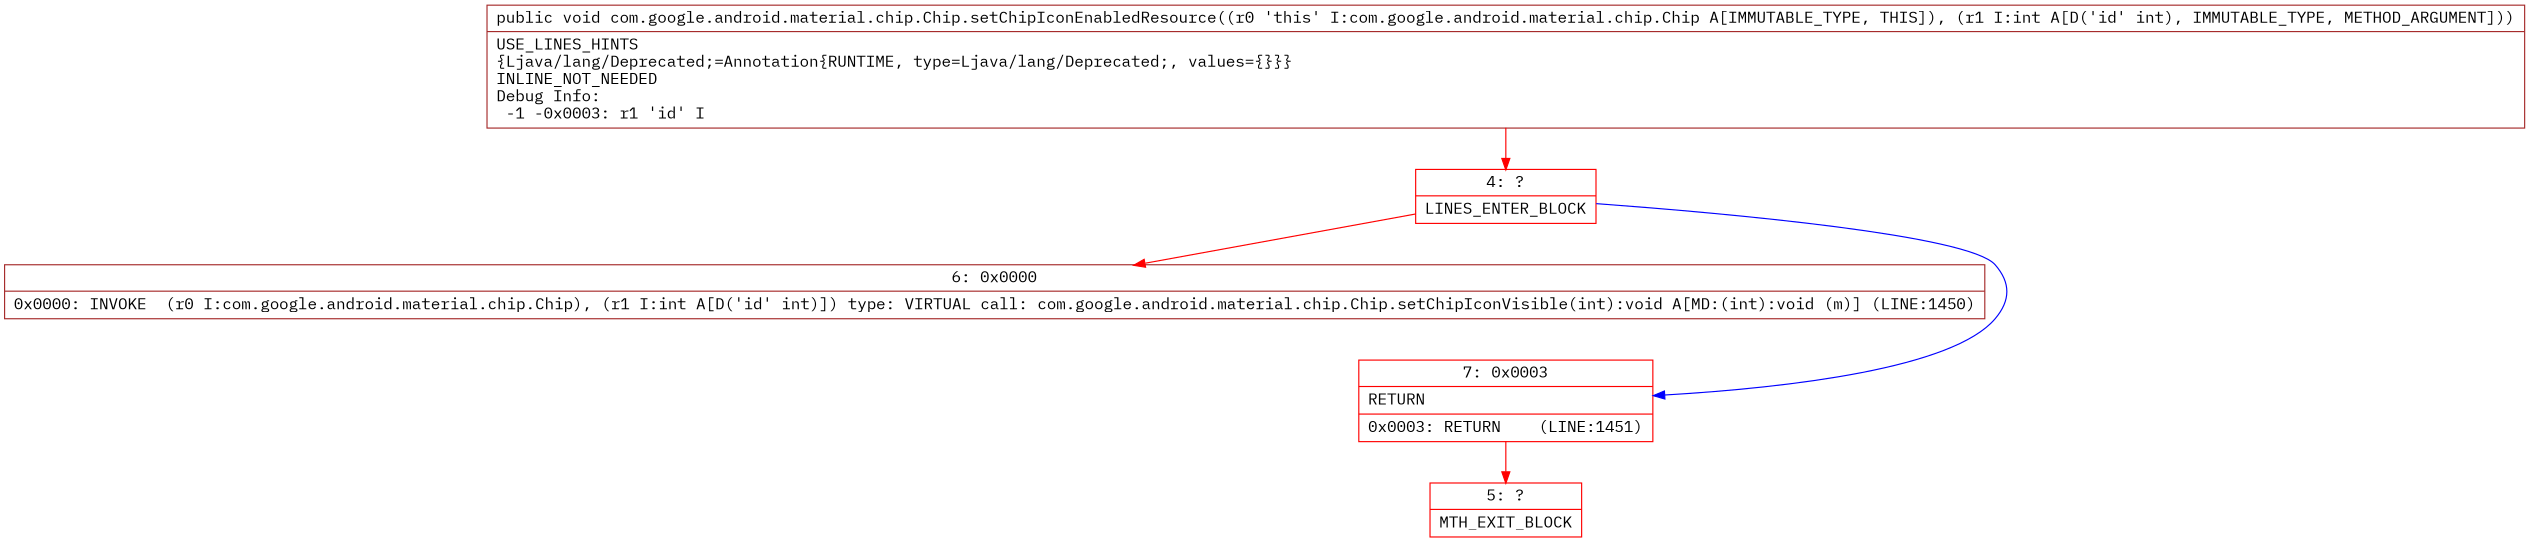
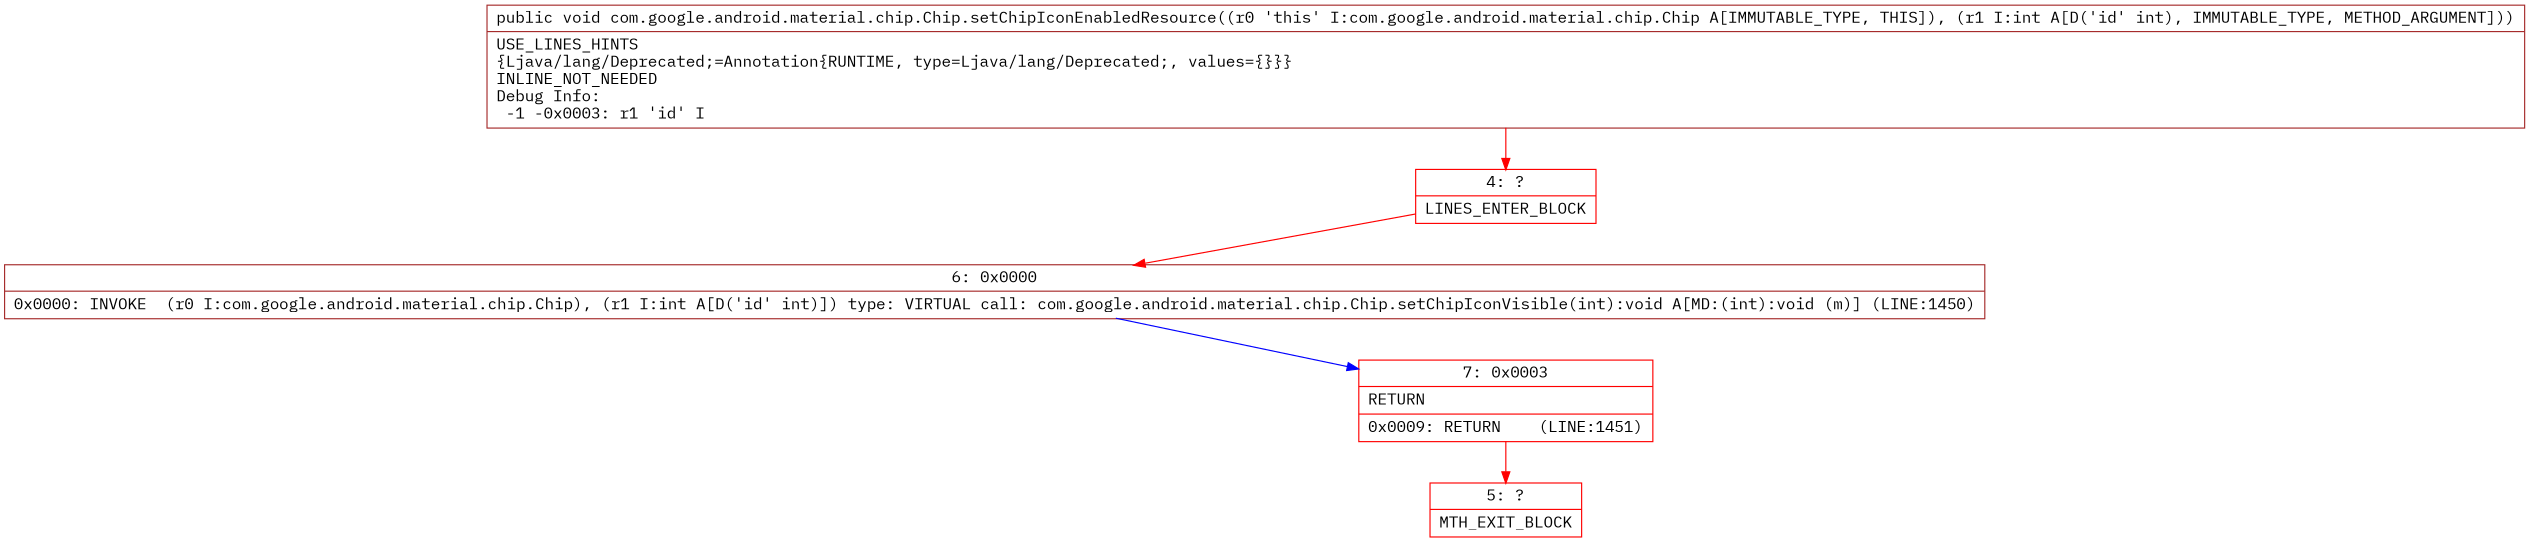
(1994, 264) -> (1232, 342)
(1506, 427) -> (1506, 427)
